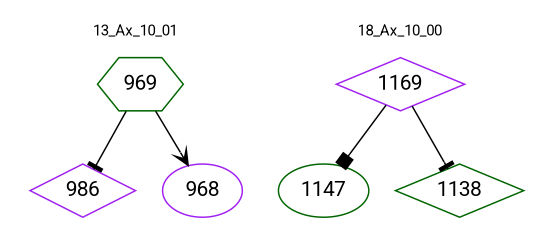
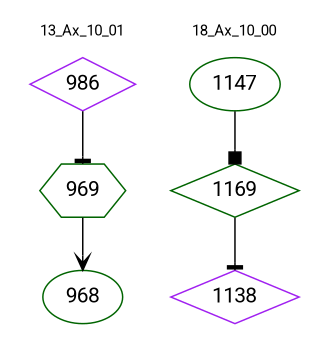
(400, 84) -> (235, 191)
(368, 130) -> (235, 130)
(112, 137) -> (83, 134)
(202, 191) -> (83, 297)
(460, 191) -> (235, 297)
